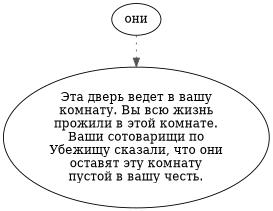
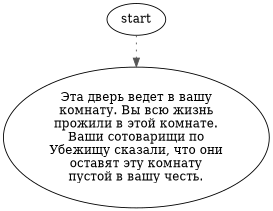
(136, 19) -> (136, 19)
